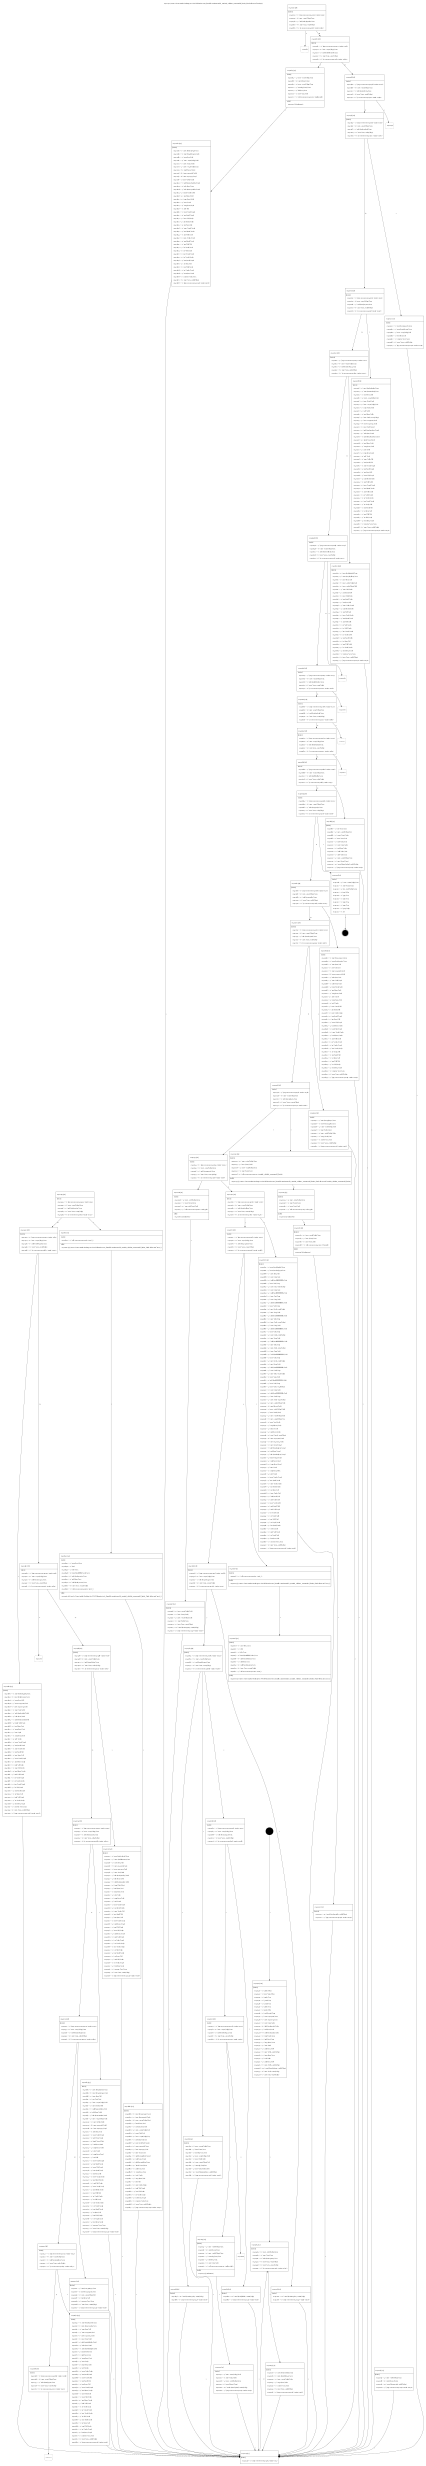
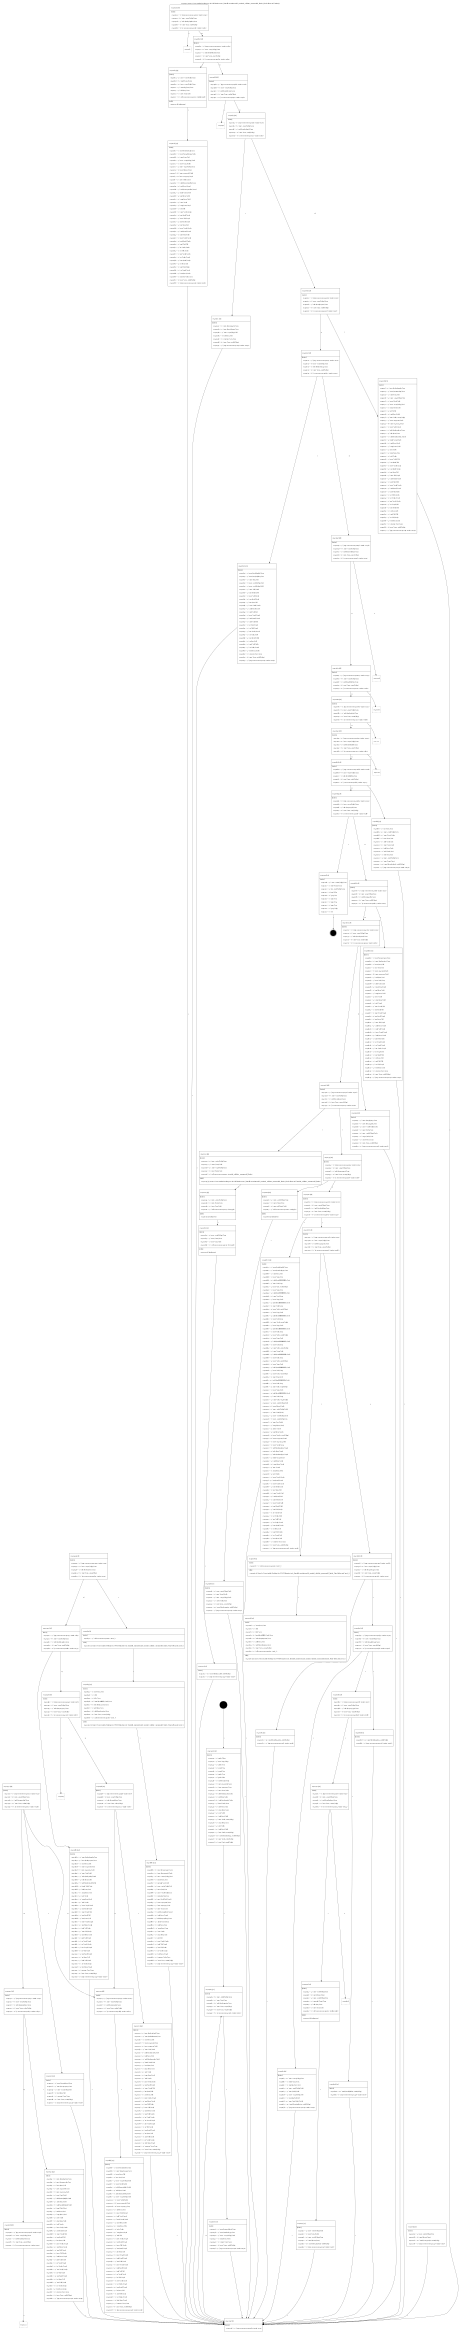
(85, 1930) -> (61, 1905)
